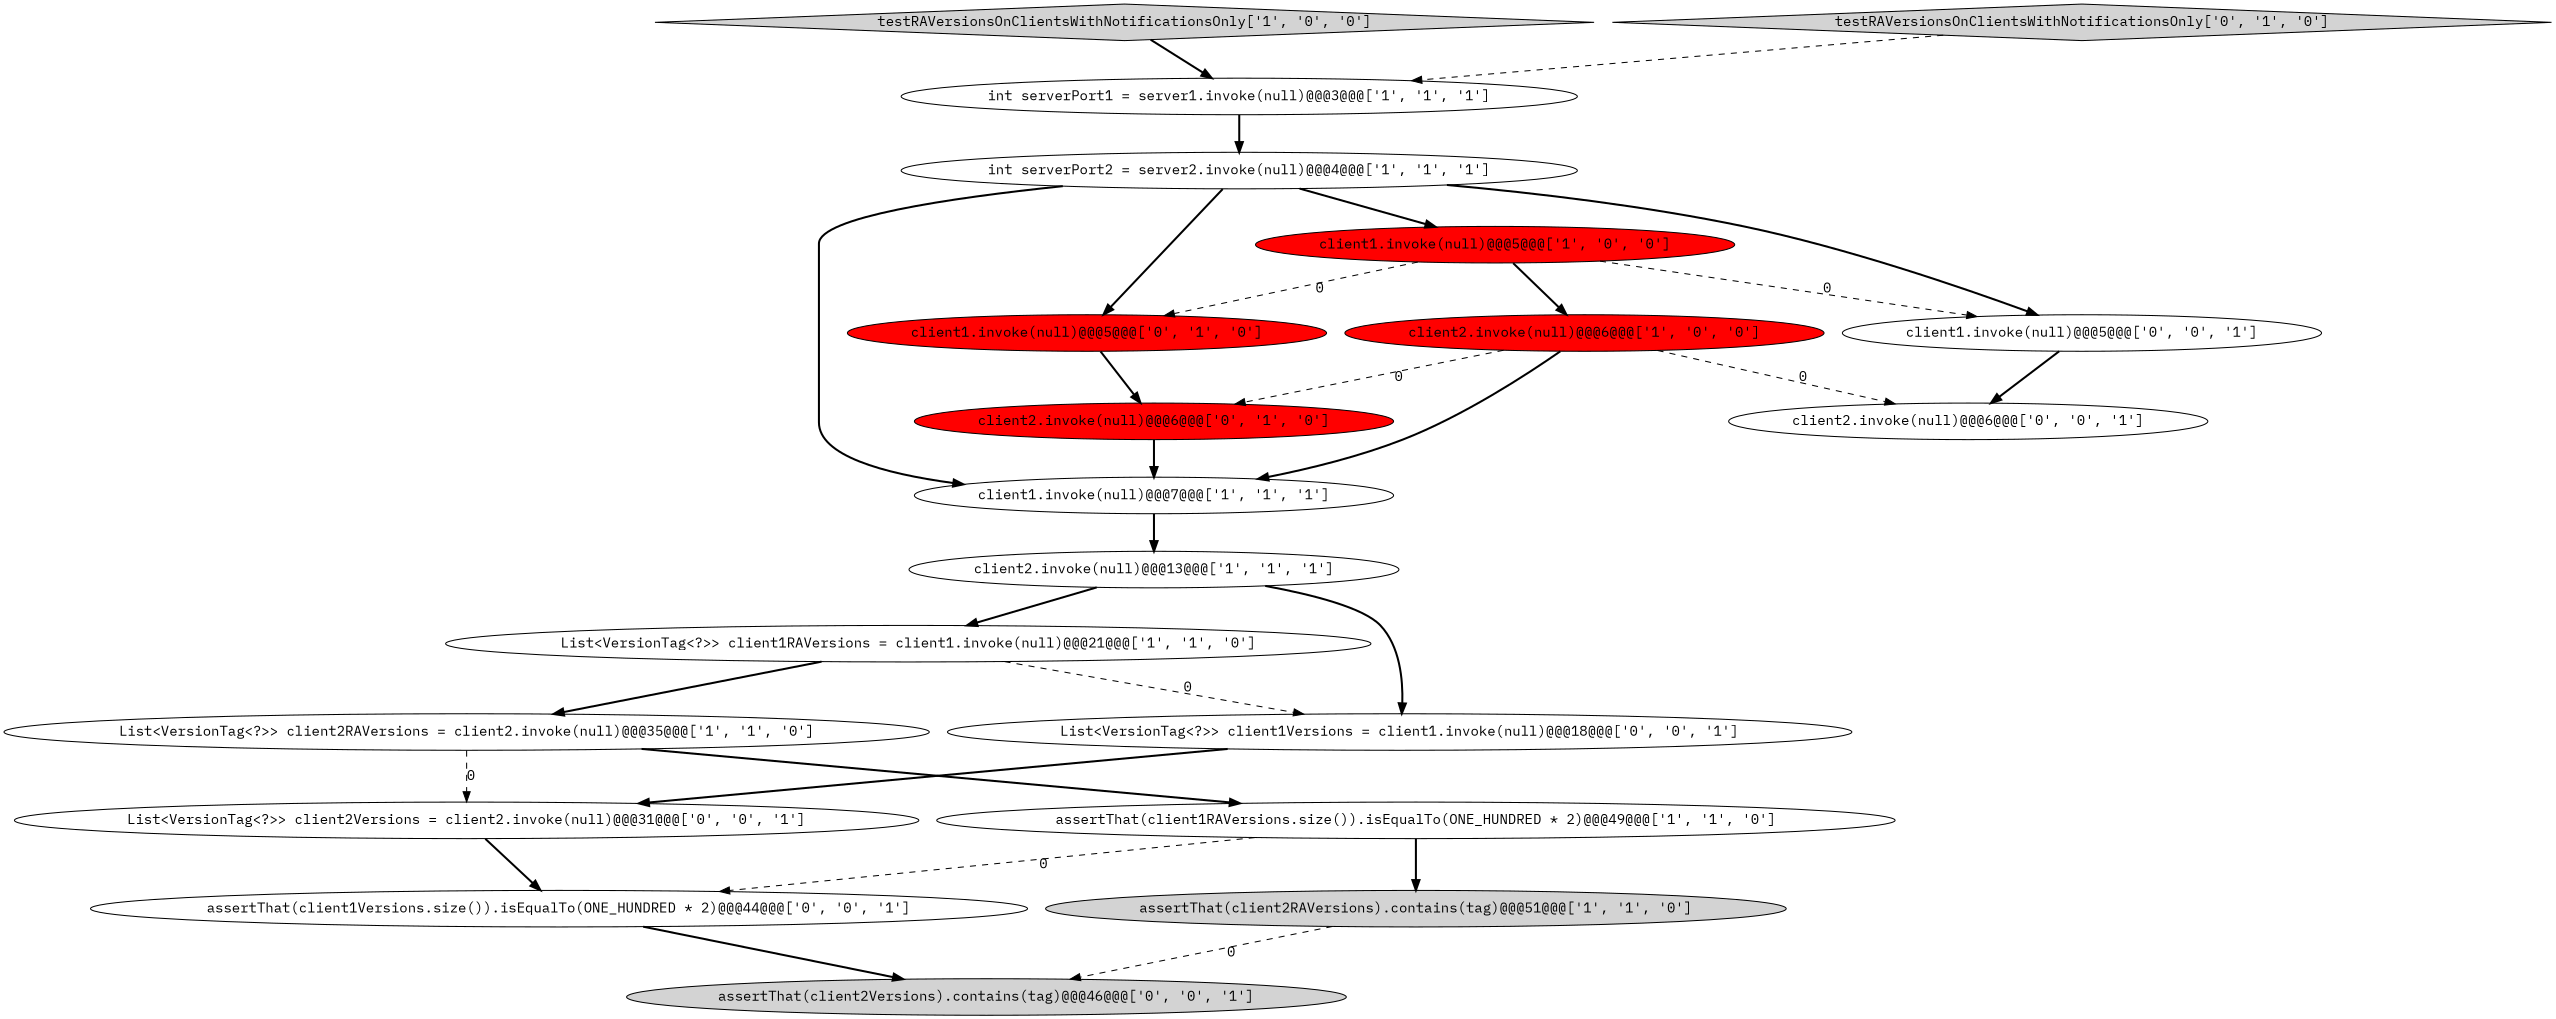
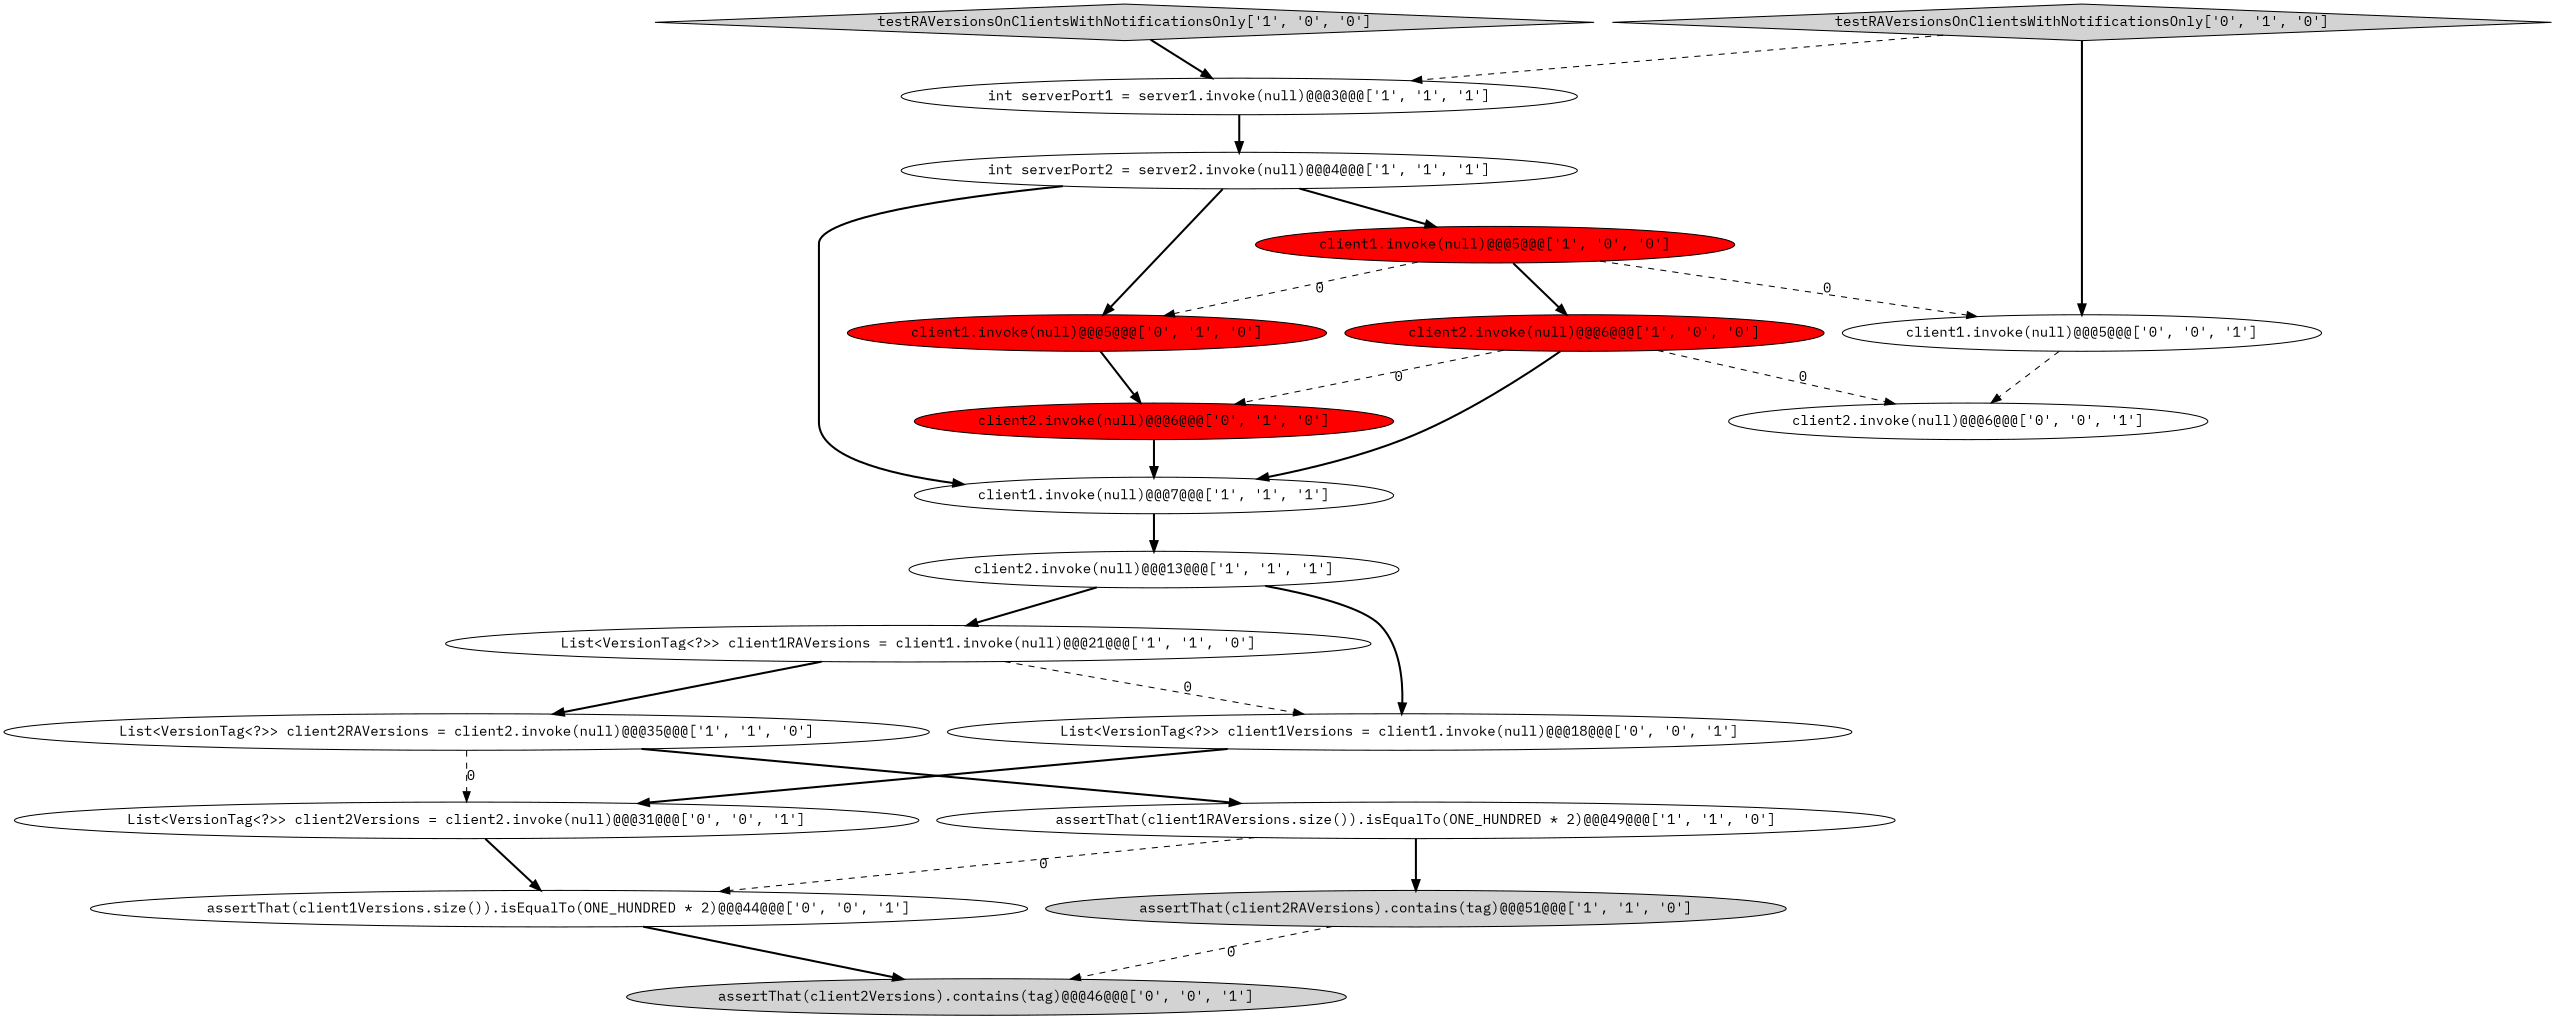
(1742, 226) -> (2082, 173)
(2029, 374) -> (2029, 374)
